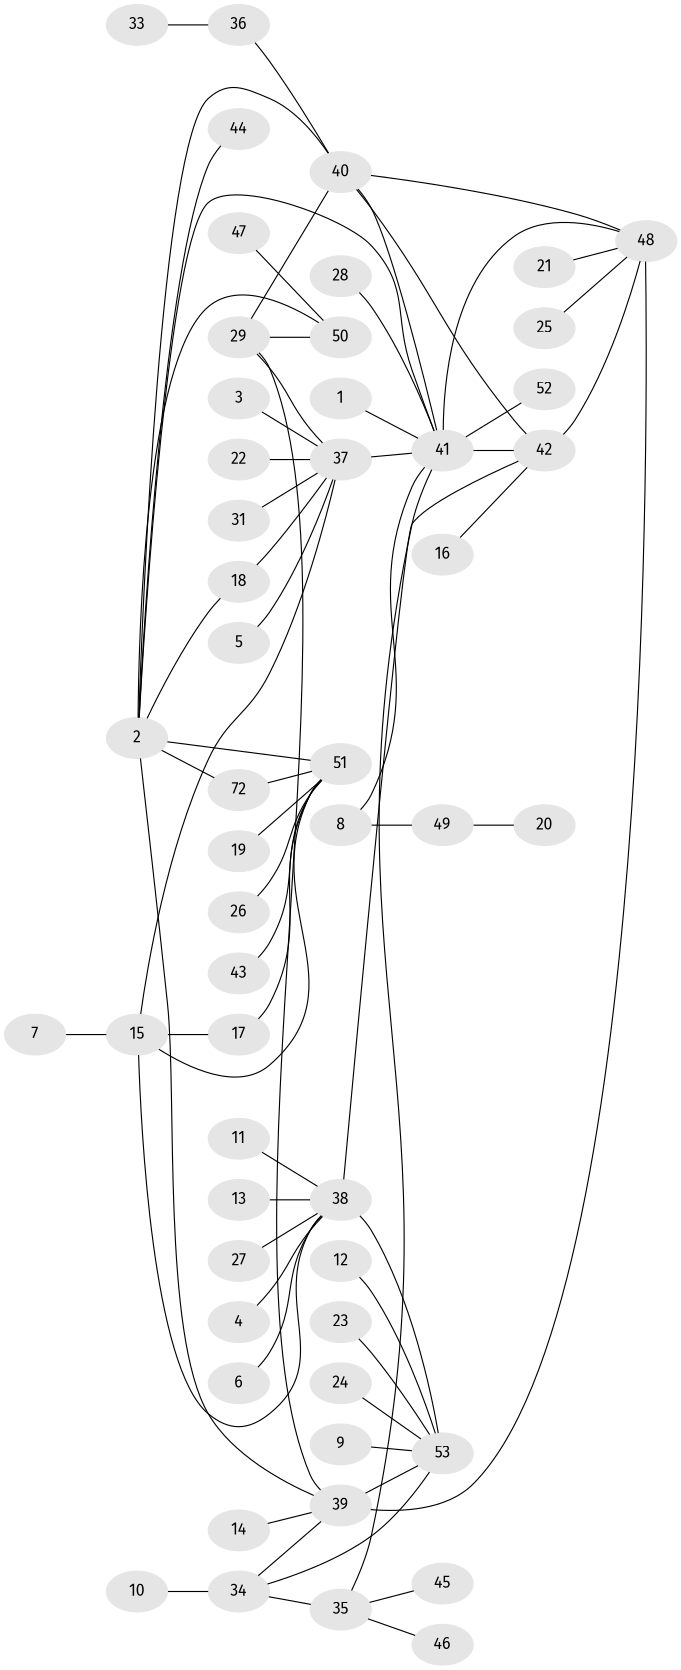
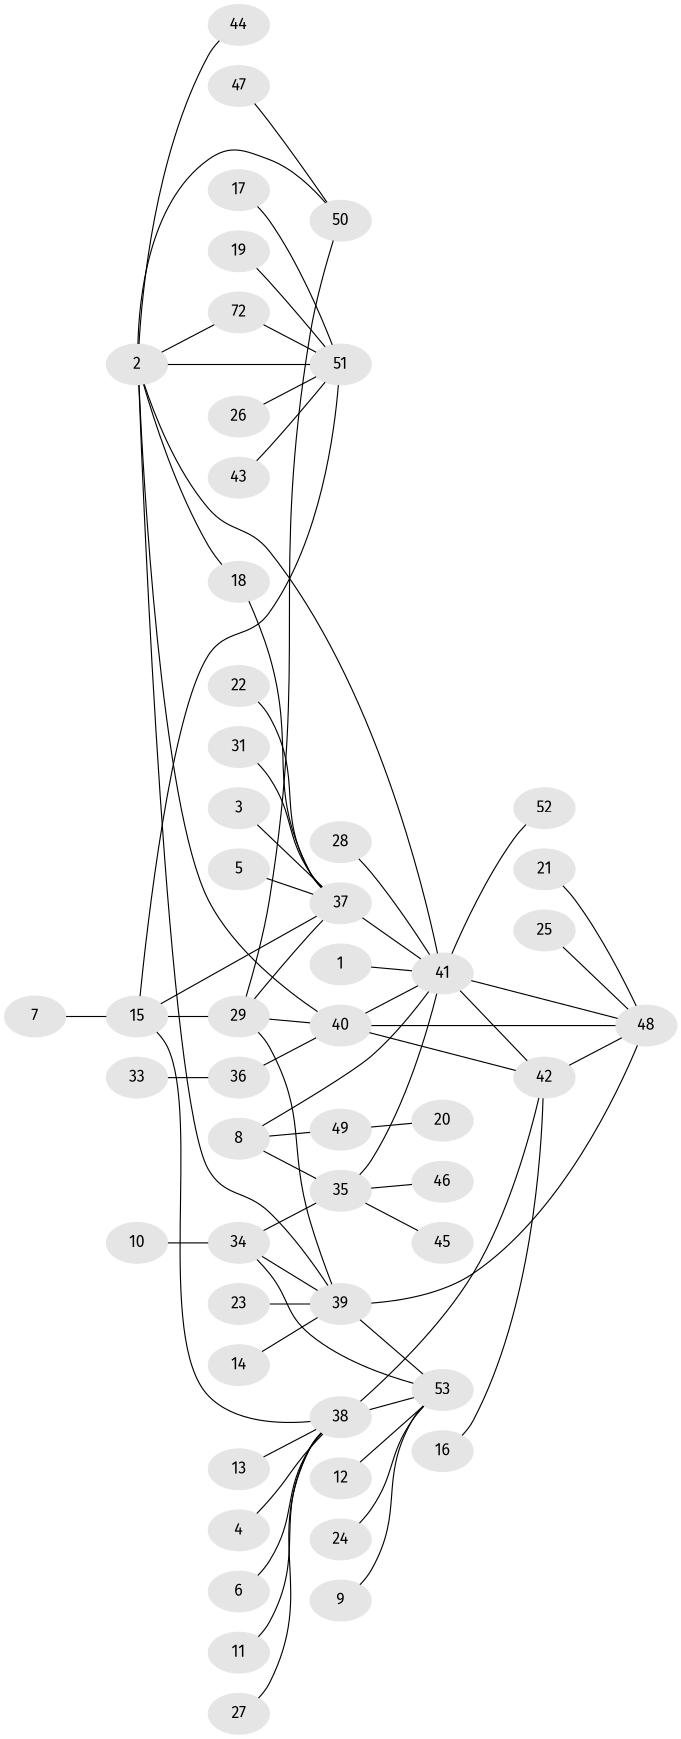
(188, 1035) -> (188, 1016)
none -> (290, 1165)
(389, 1376) -> (295, 1304)
